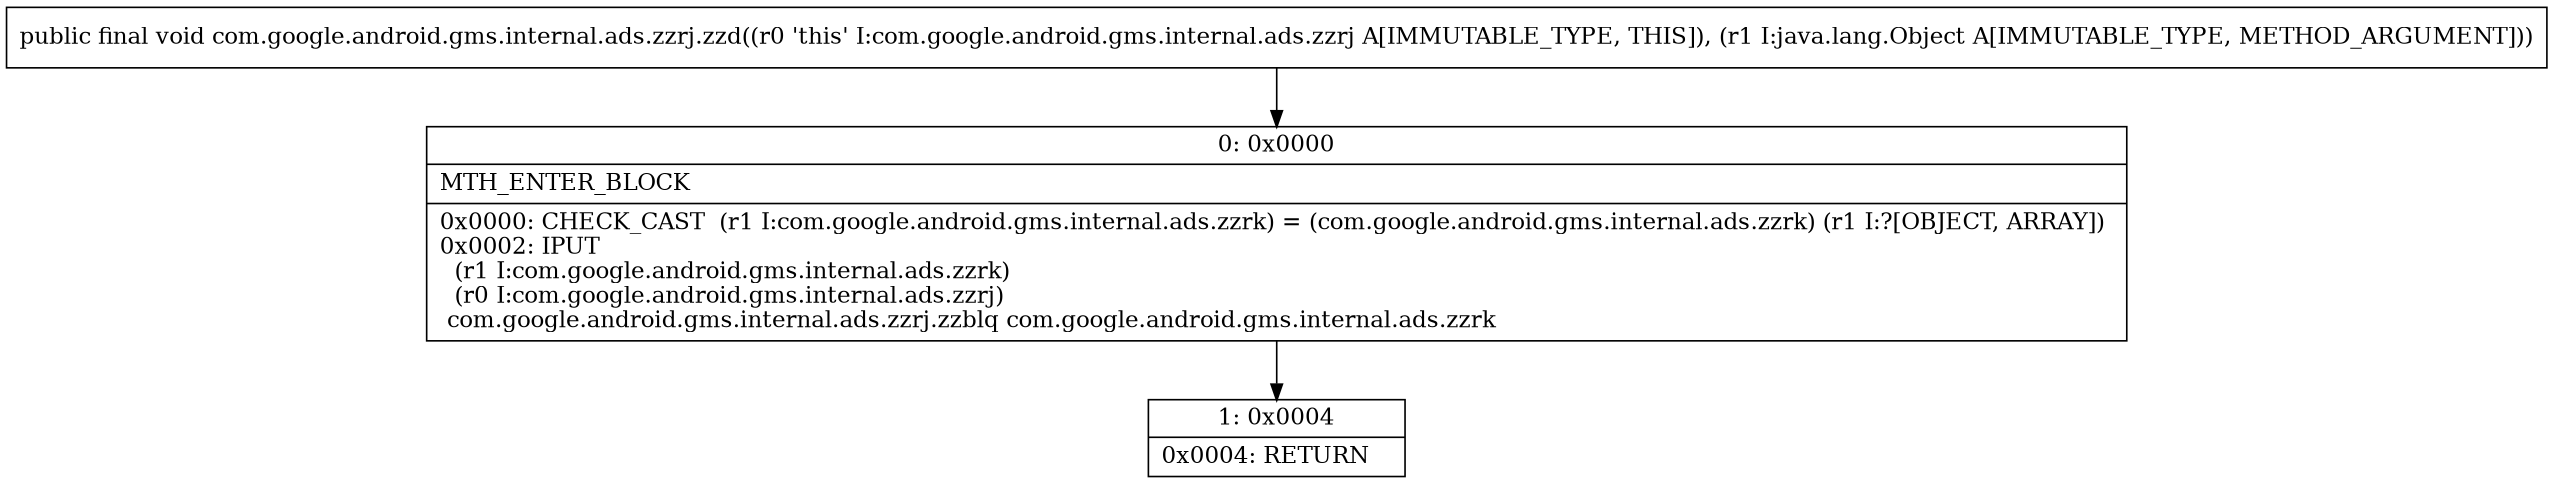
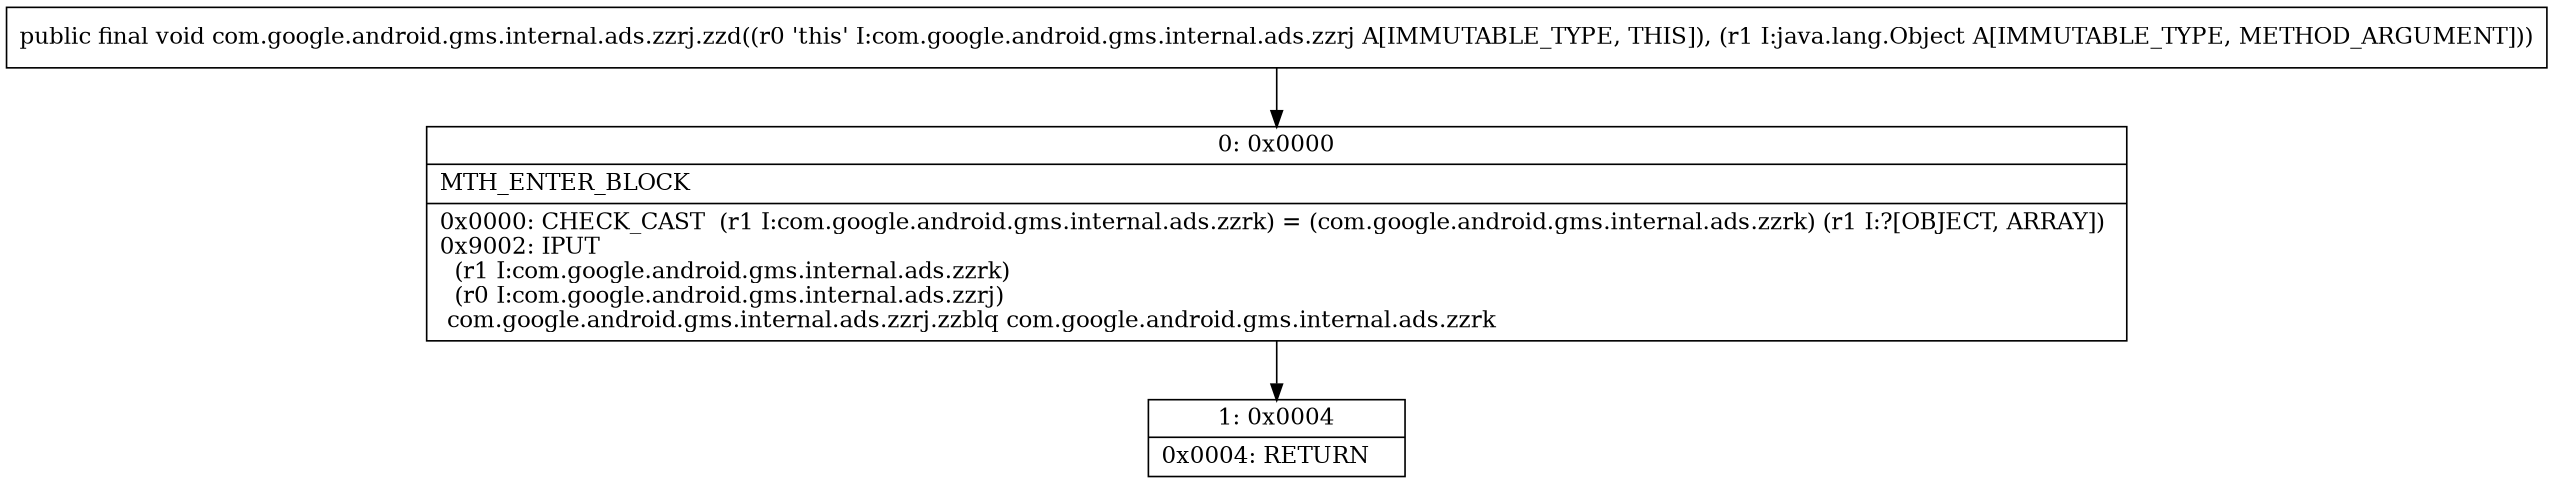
(527, 247) -> (527, 247)
